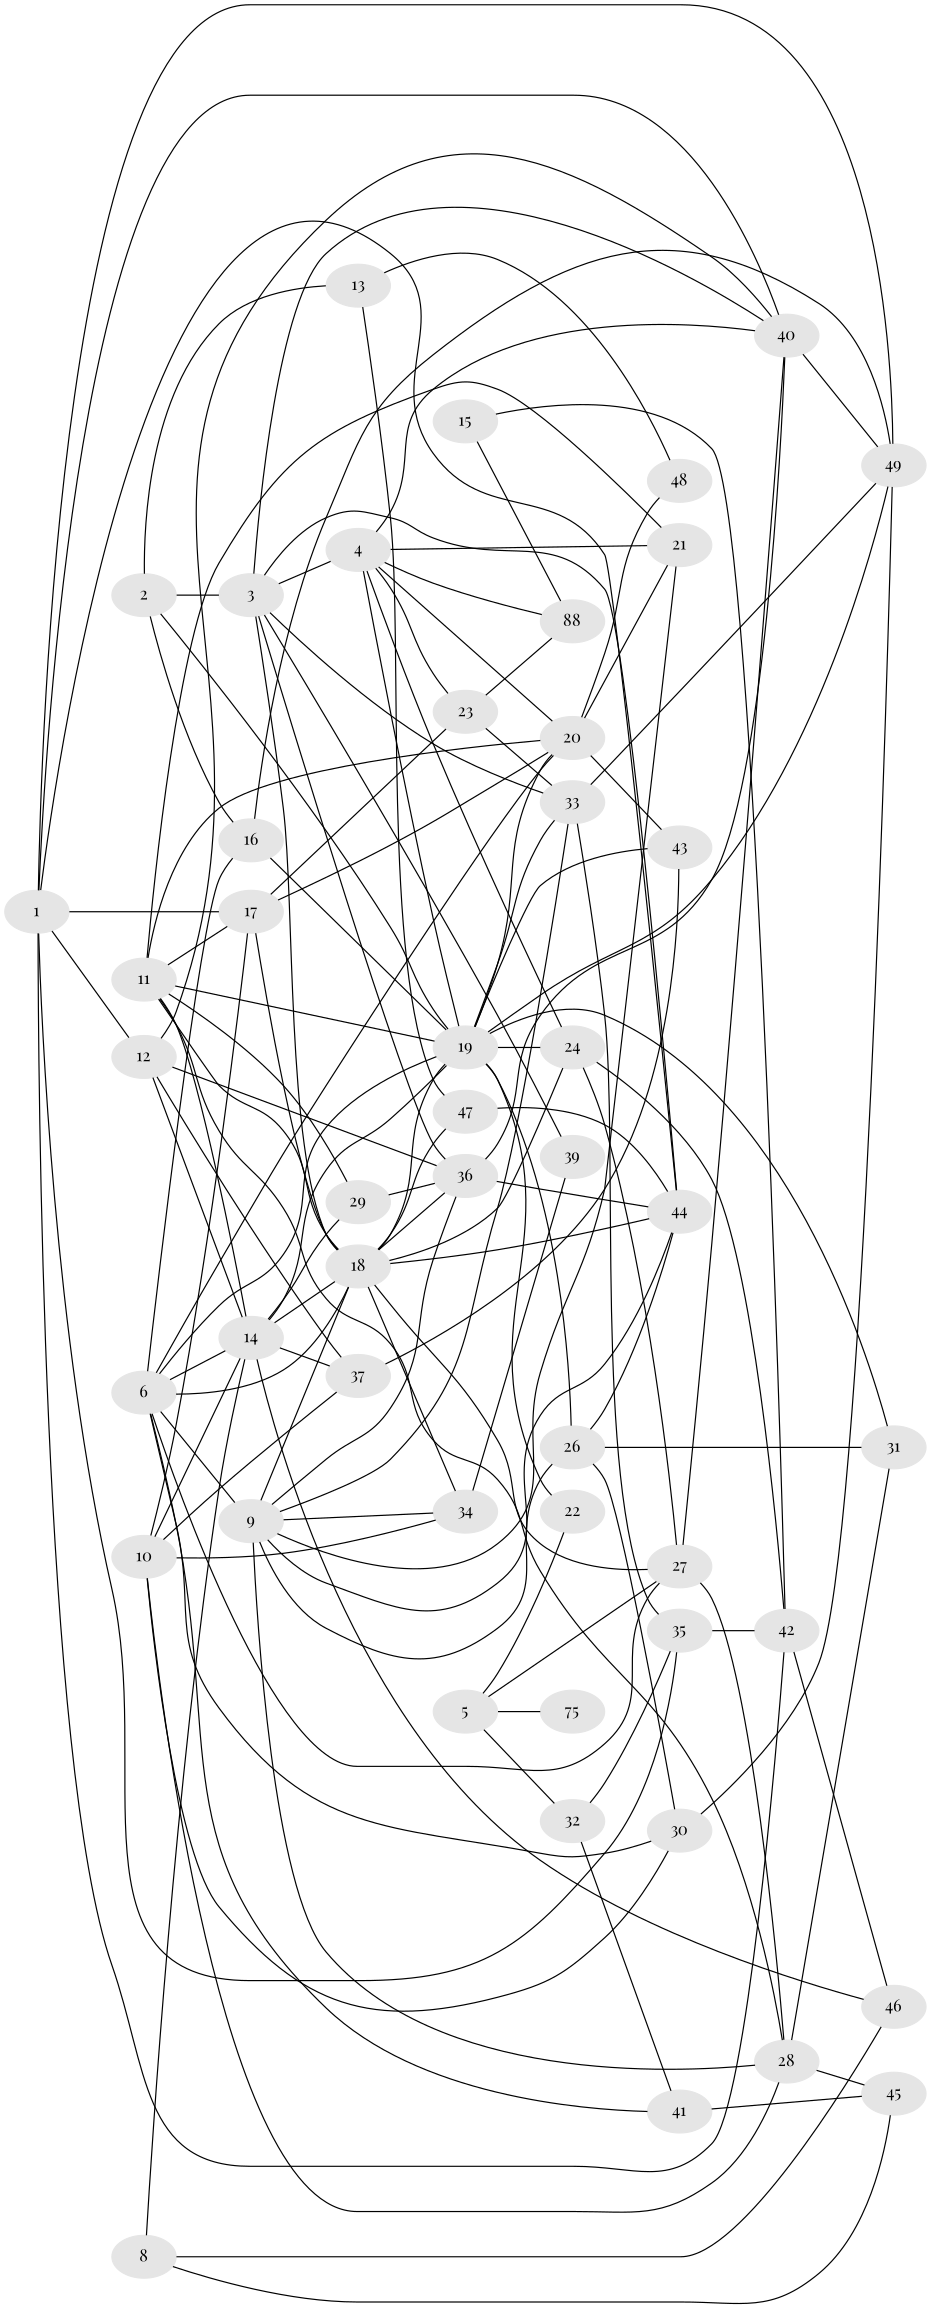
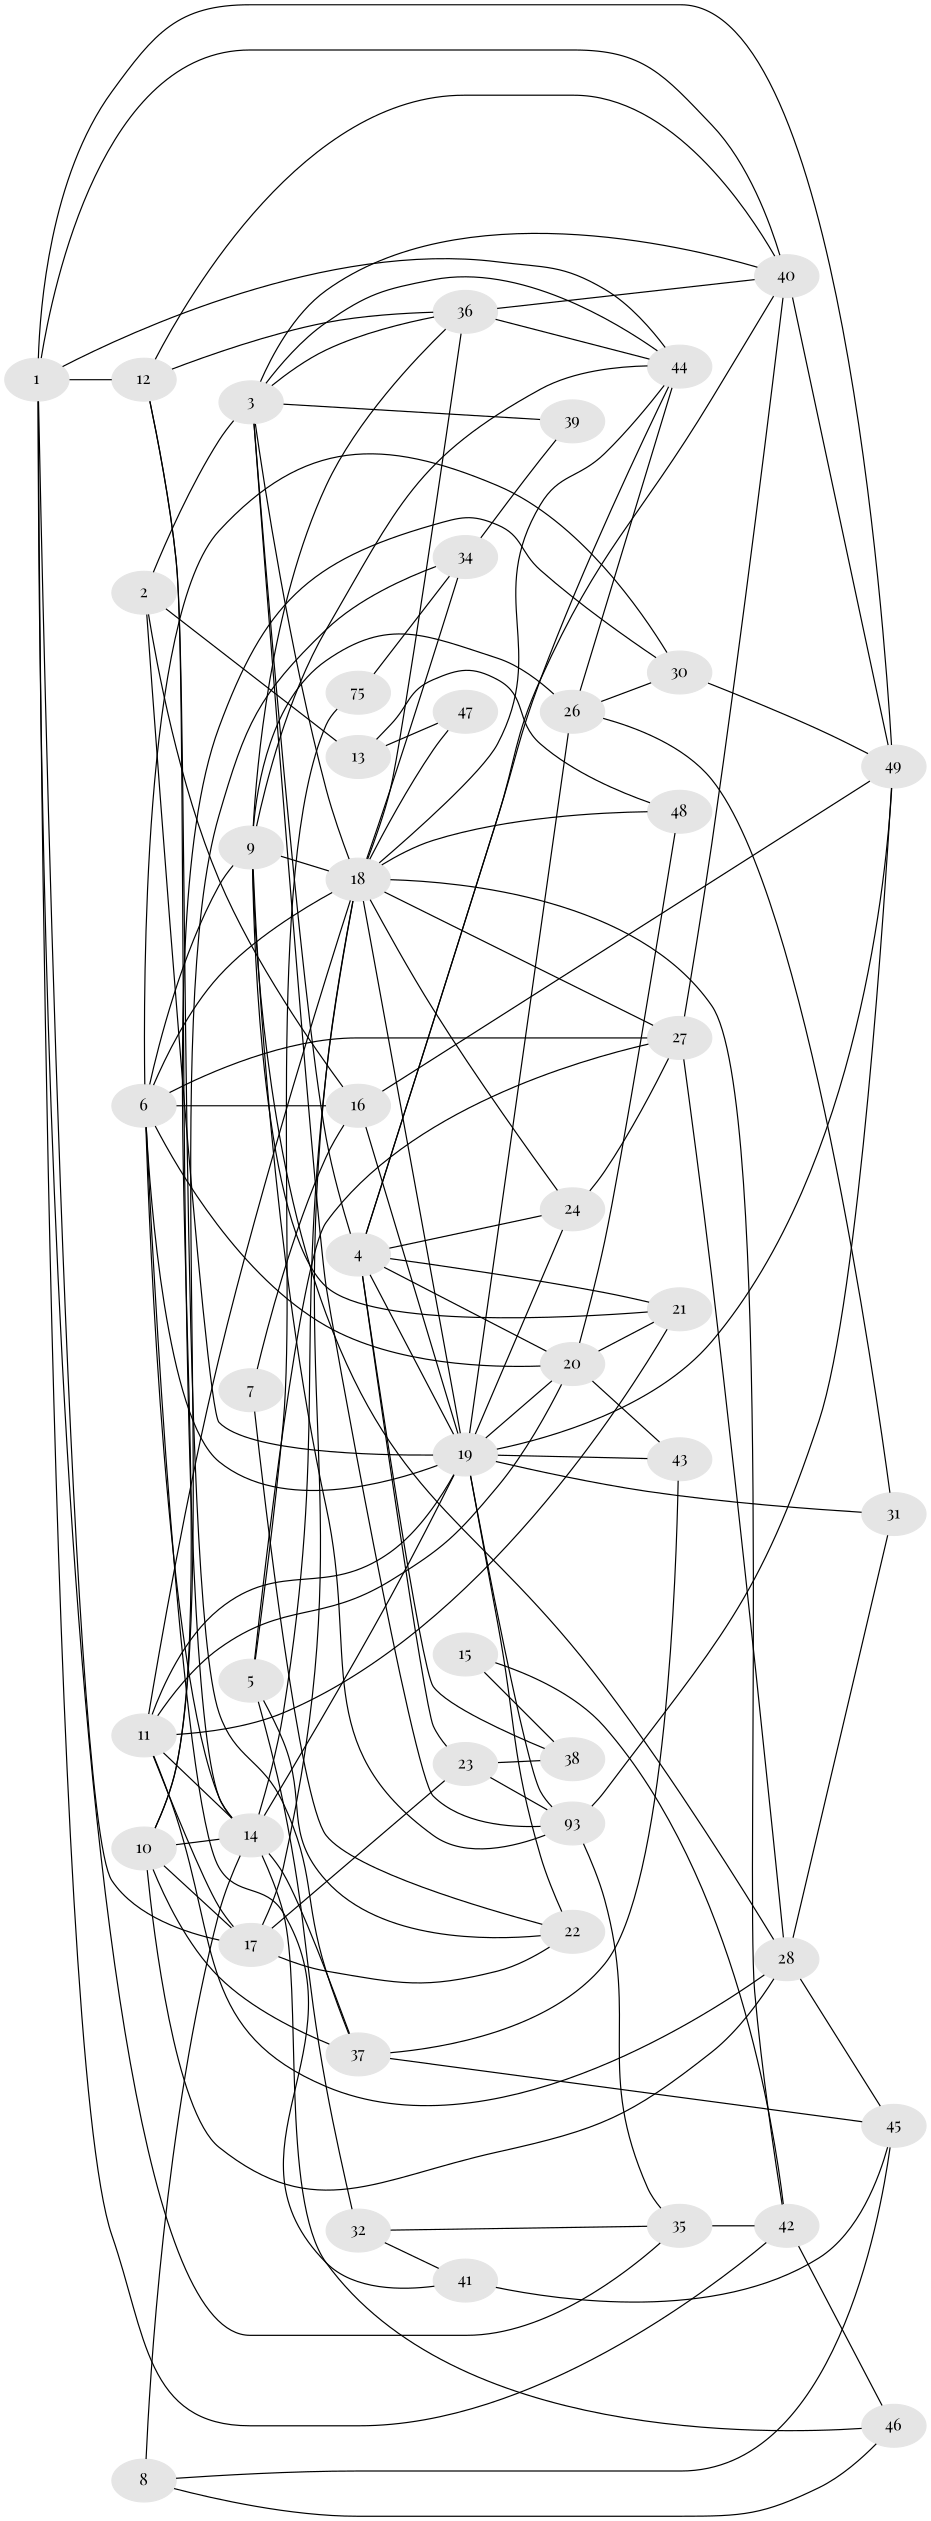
(573, 621) -> (573, 1759)
(573, 802) -> (573, 1824)
none -> (511, 823)
(423, 828) -> (416, 1983)
(592, 1119) -> (502, 804)
(358, 1202) -> none
(747, 1310) -> (752, 1426)
none -> (251, 1390)
(358, 1516) -> (399, 642)
none -> (638, 2092)
